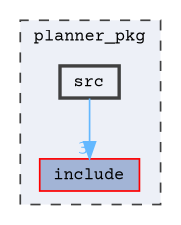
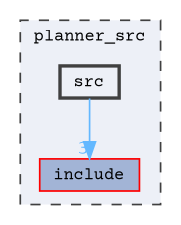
(90, 36) -> (90, 36)
